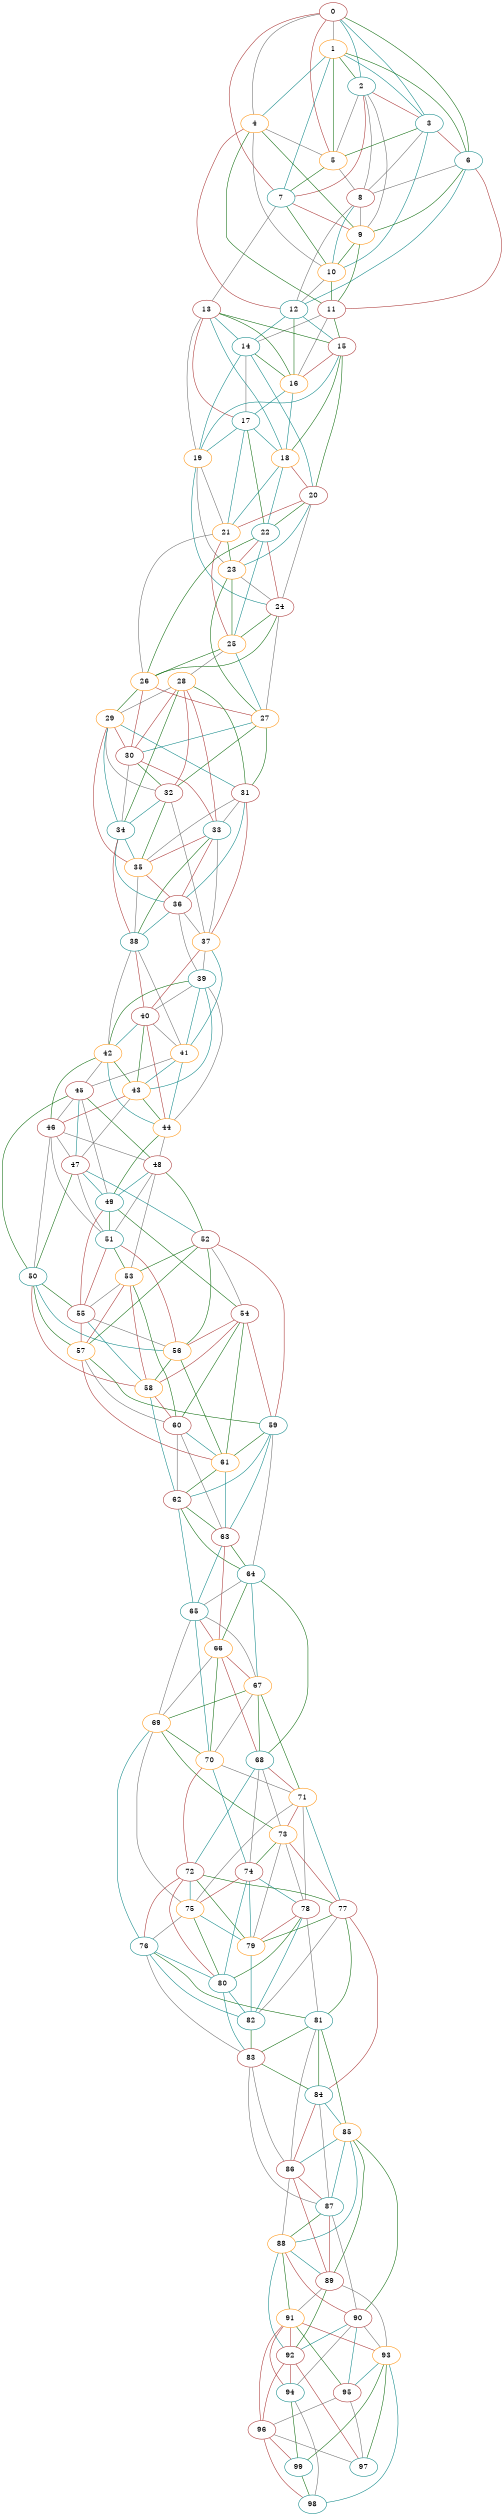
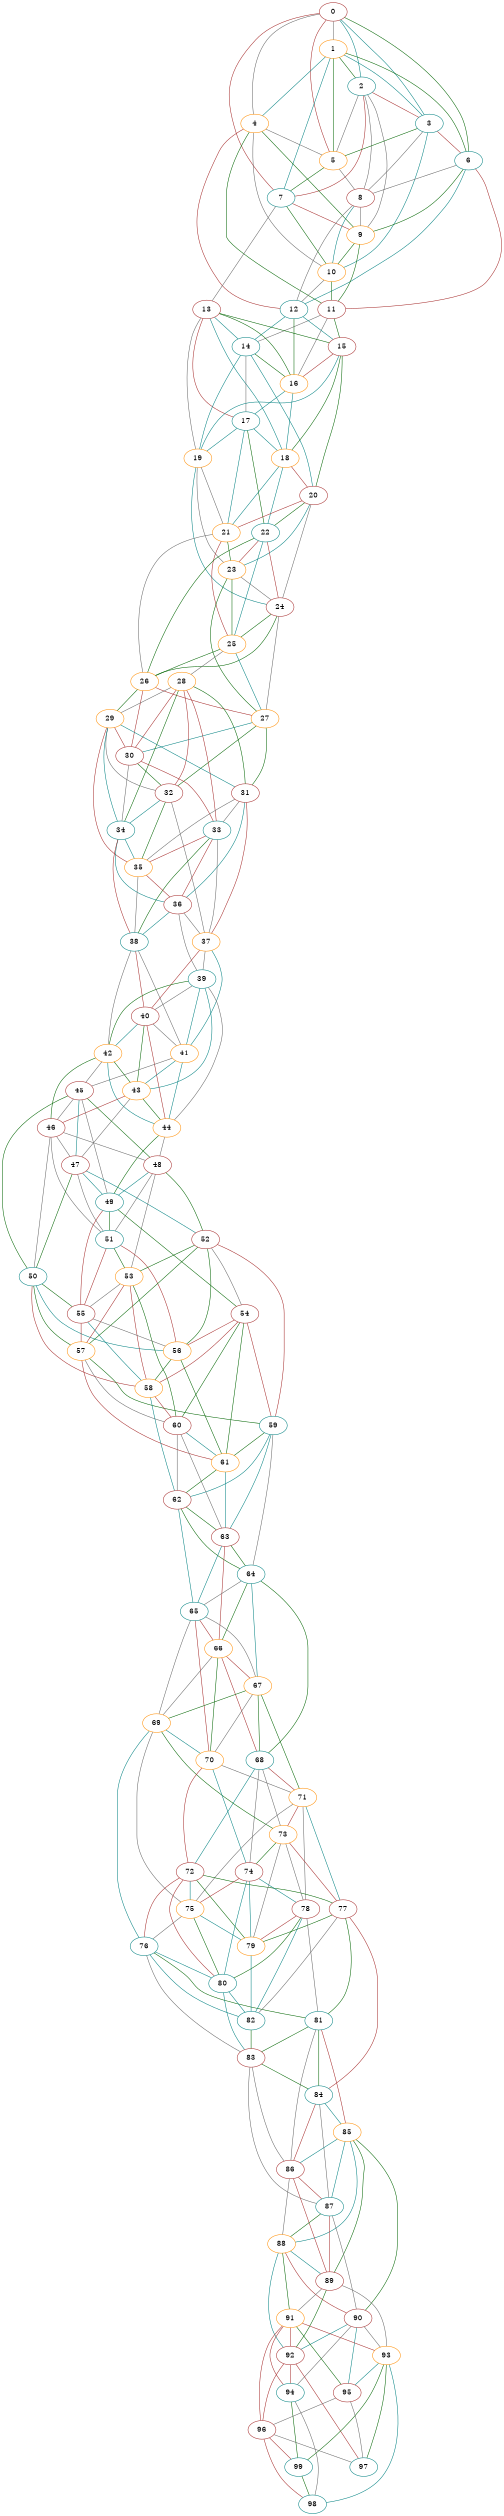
(202, 1686) -> (202, 1686)
(183, 1742) -> (183, 1742)
(335, 2076) -> (335, 2076)
